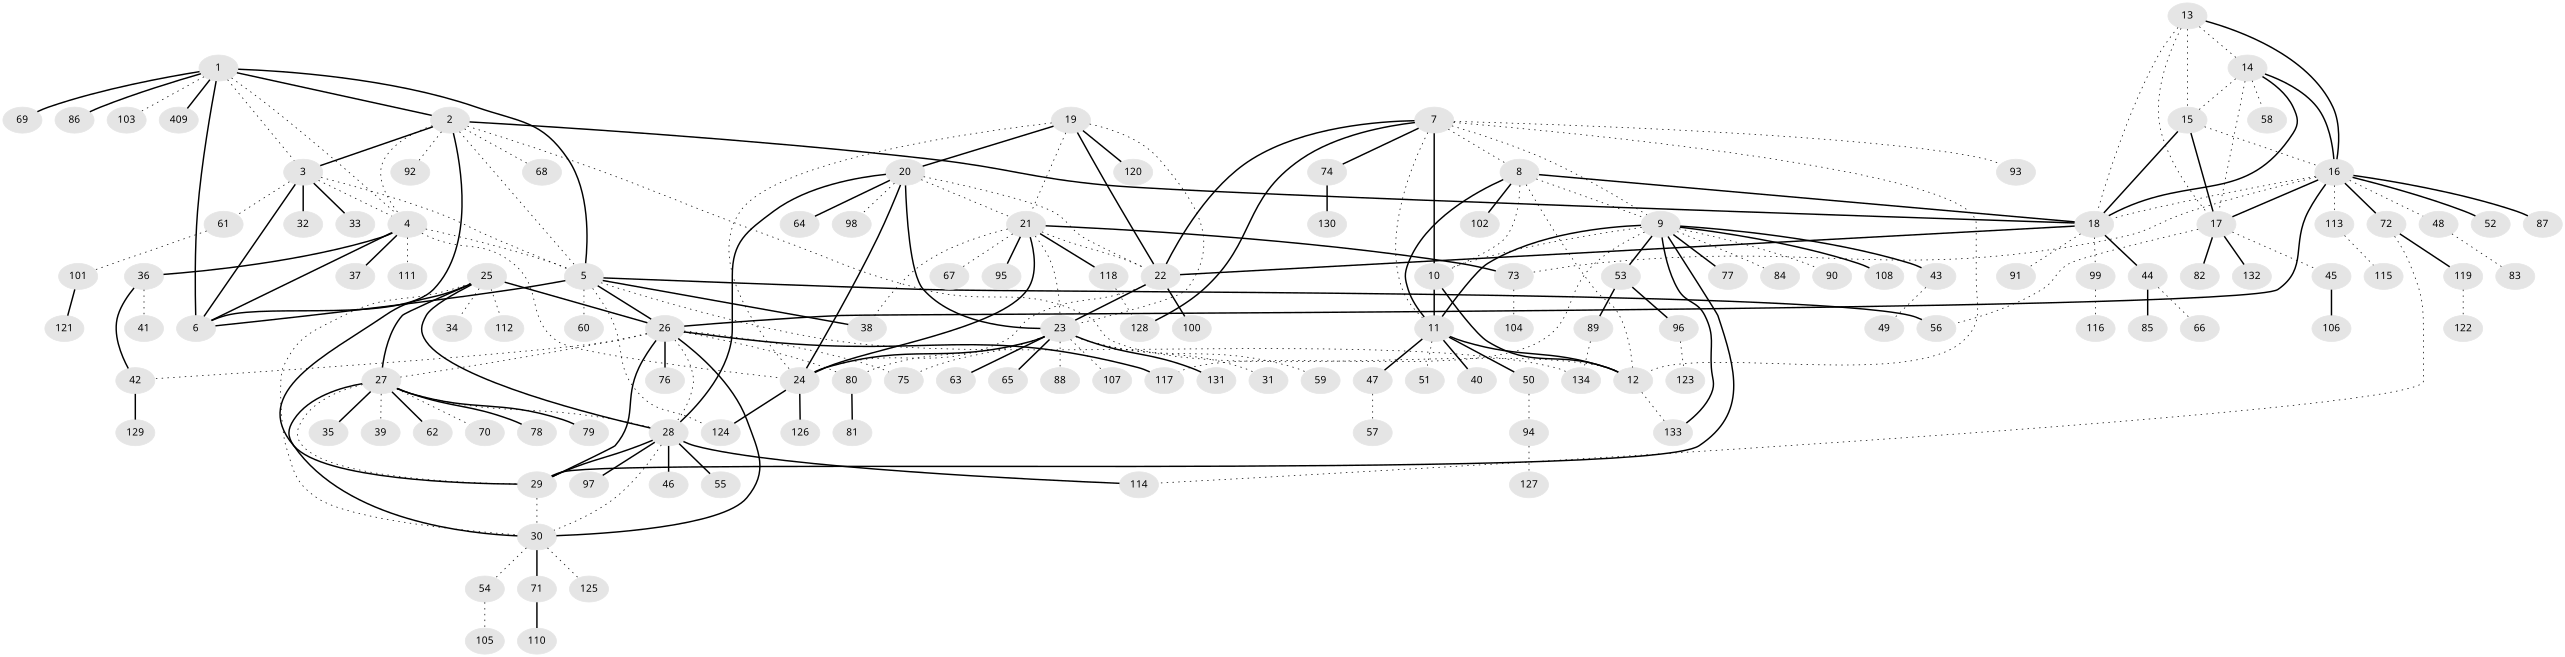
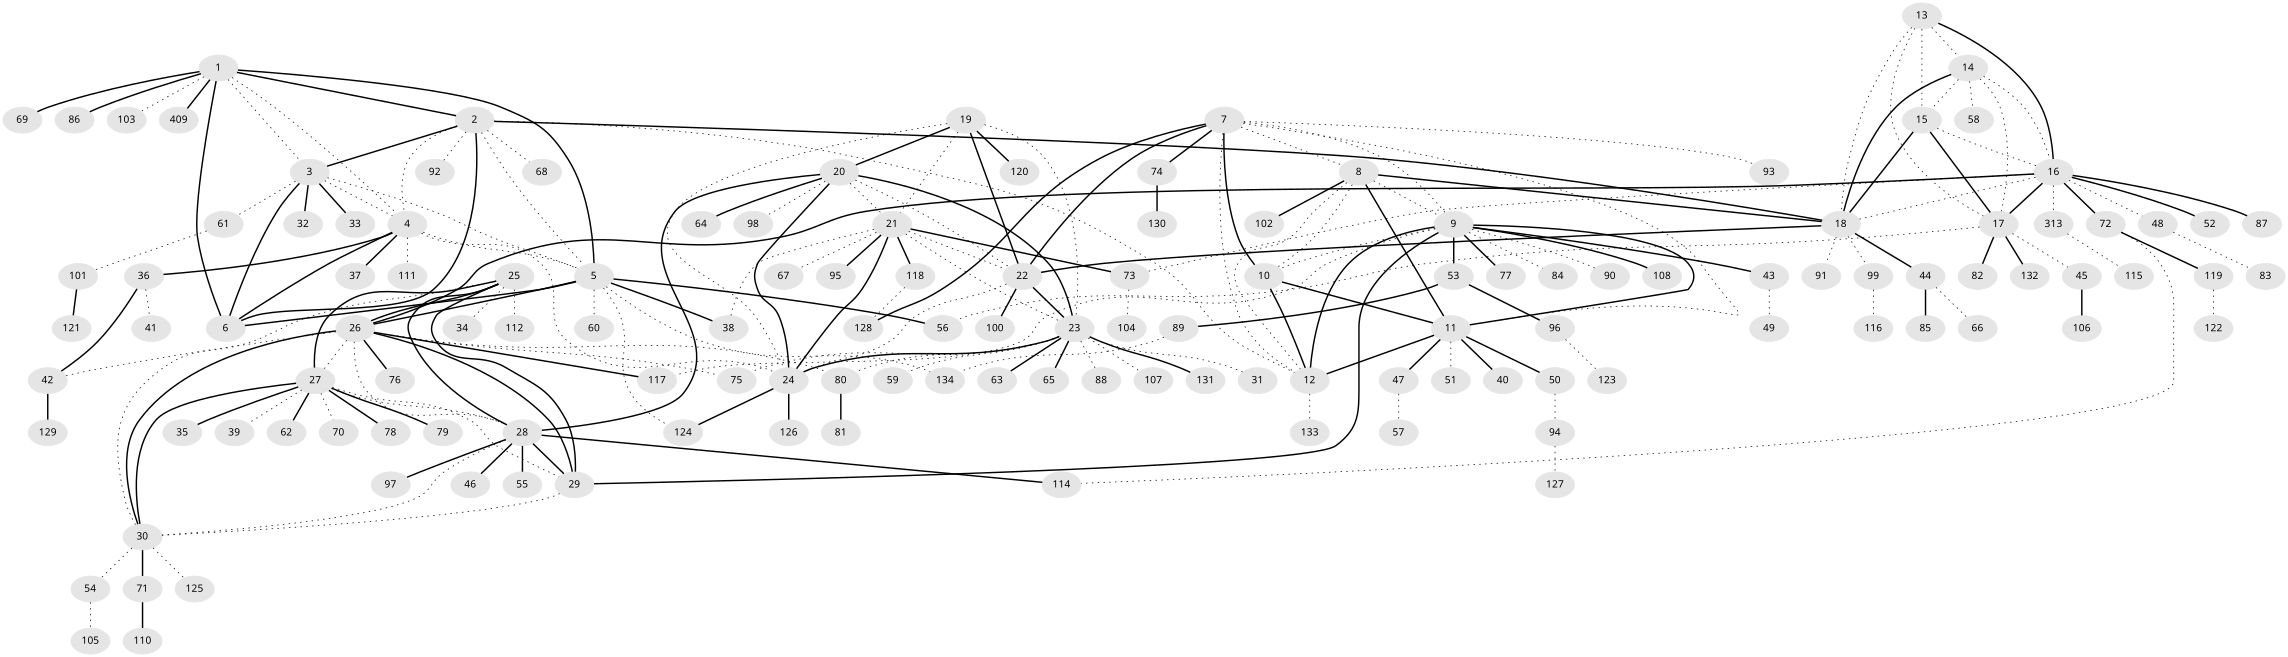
(2315, 104) -> (2026, 110)
(2334, 224) -> (2054, 224)
(1710, 328) -> (1343, 270)
